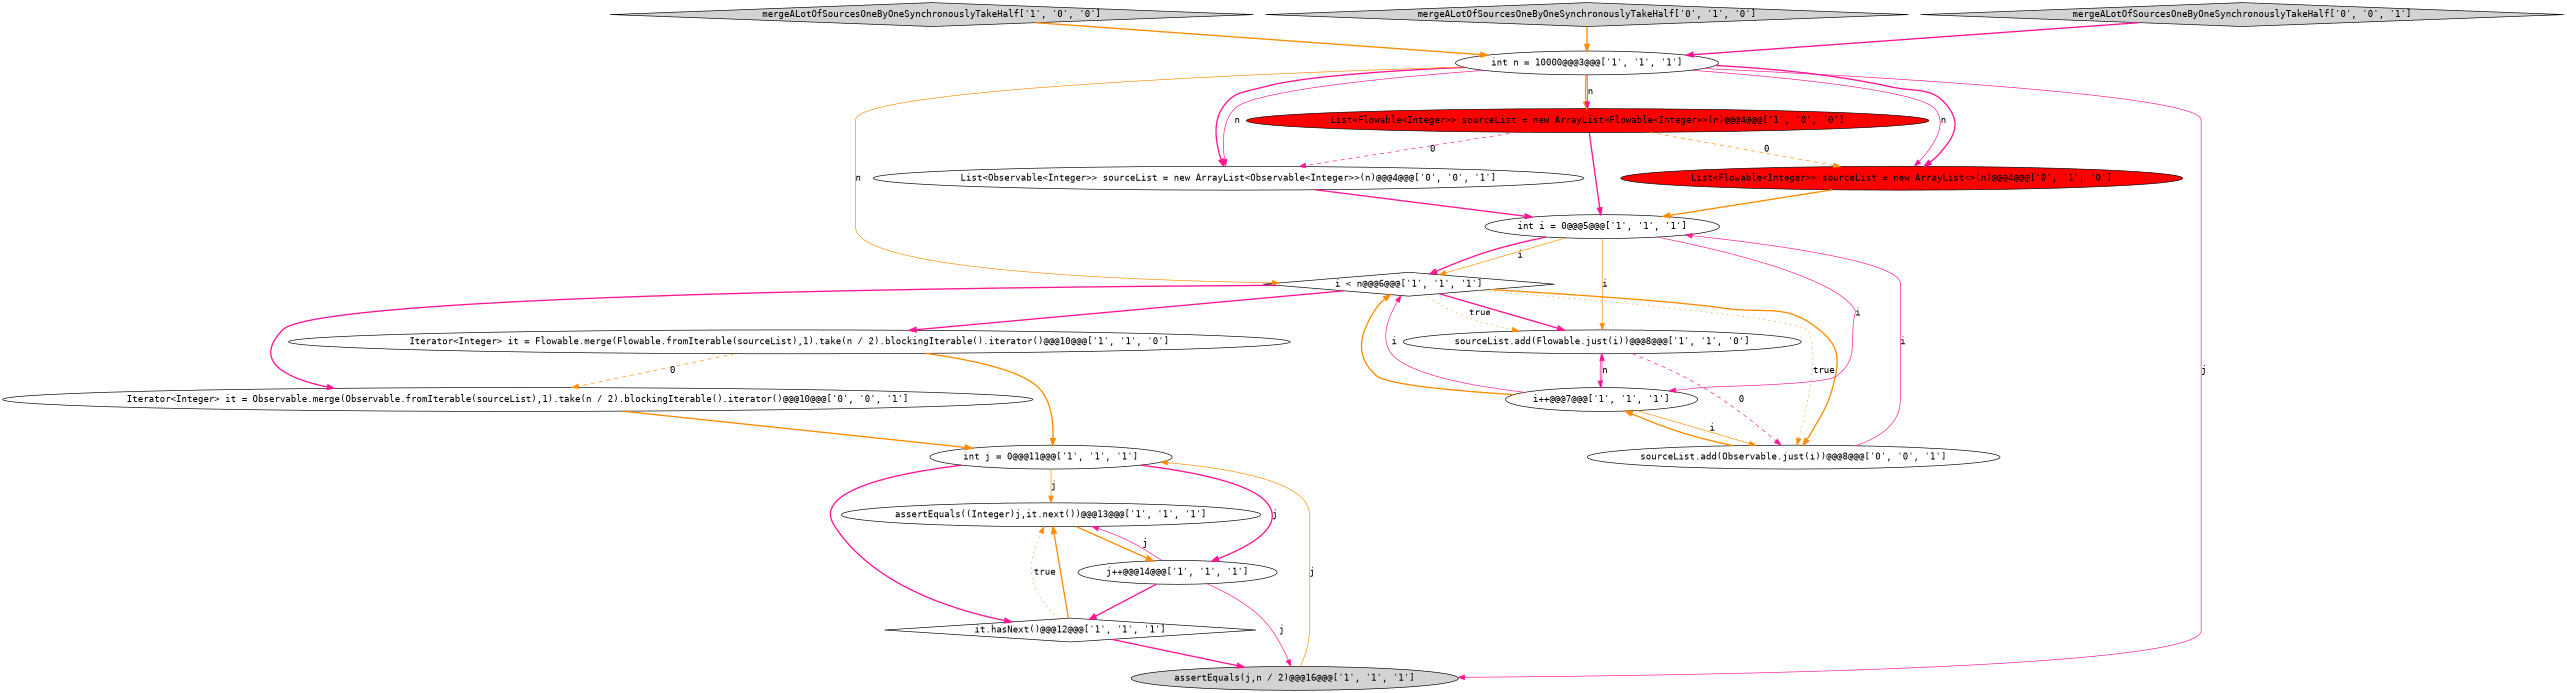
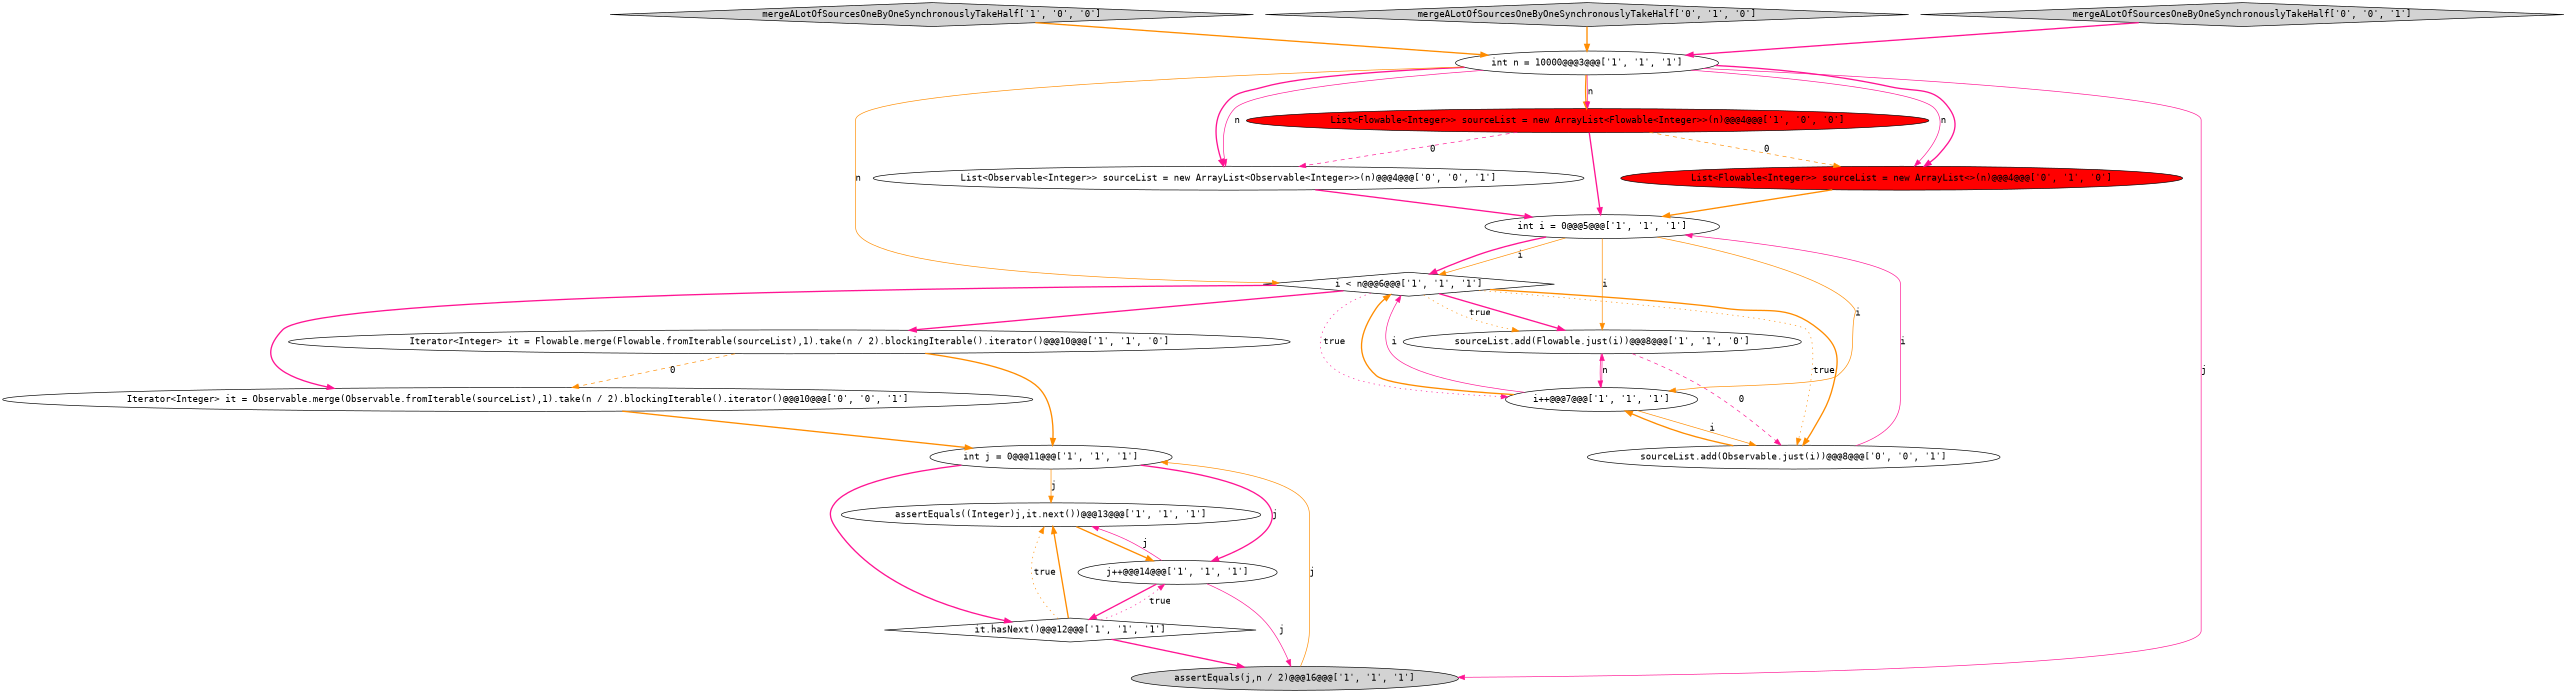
(1854, 320) -> (1854, 320)
none -> (1364, 381)
none -> (1132, 607)
